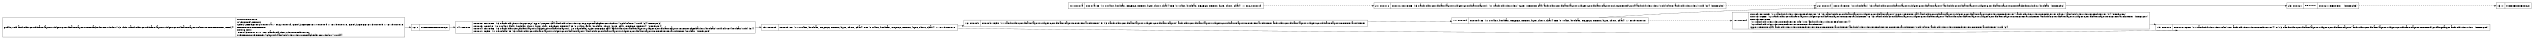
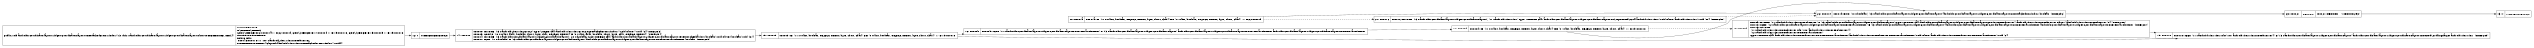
(2338, 6) -> (2338, 14)
(2427, 6) -> (2428, 14)
none -> (1539, 13)
